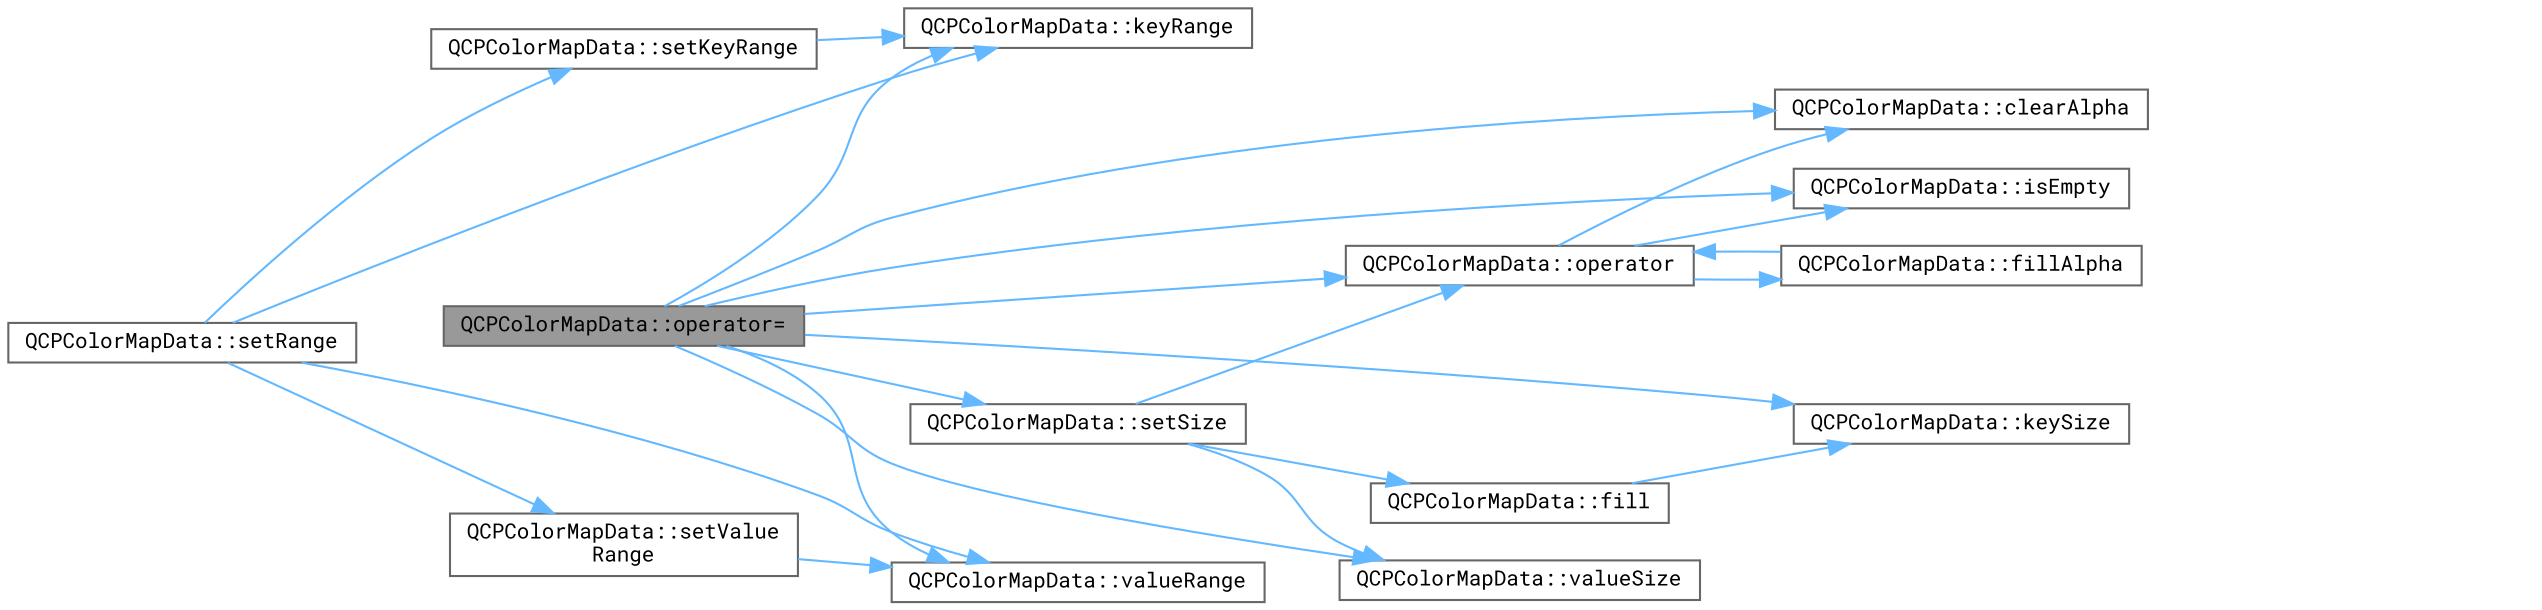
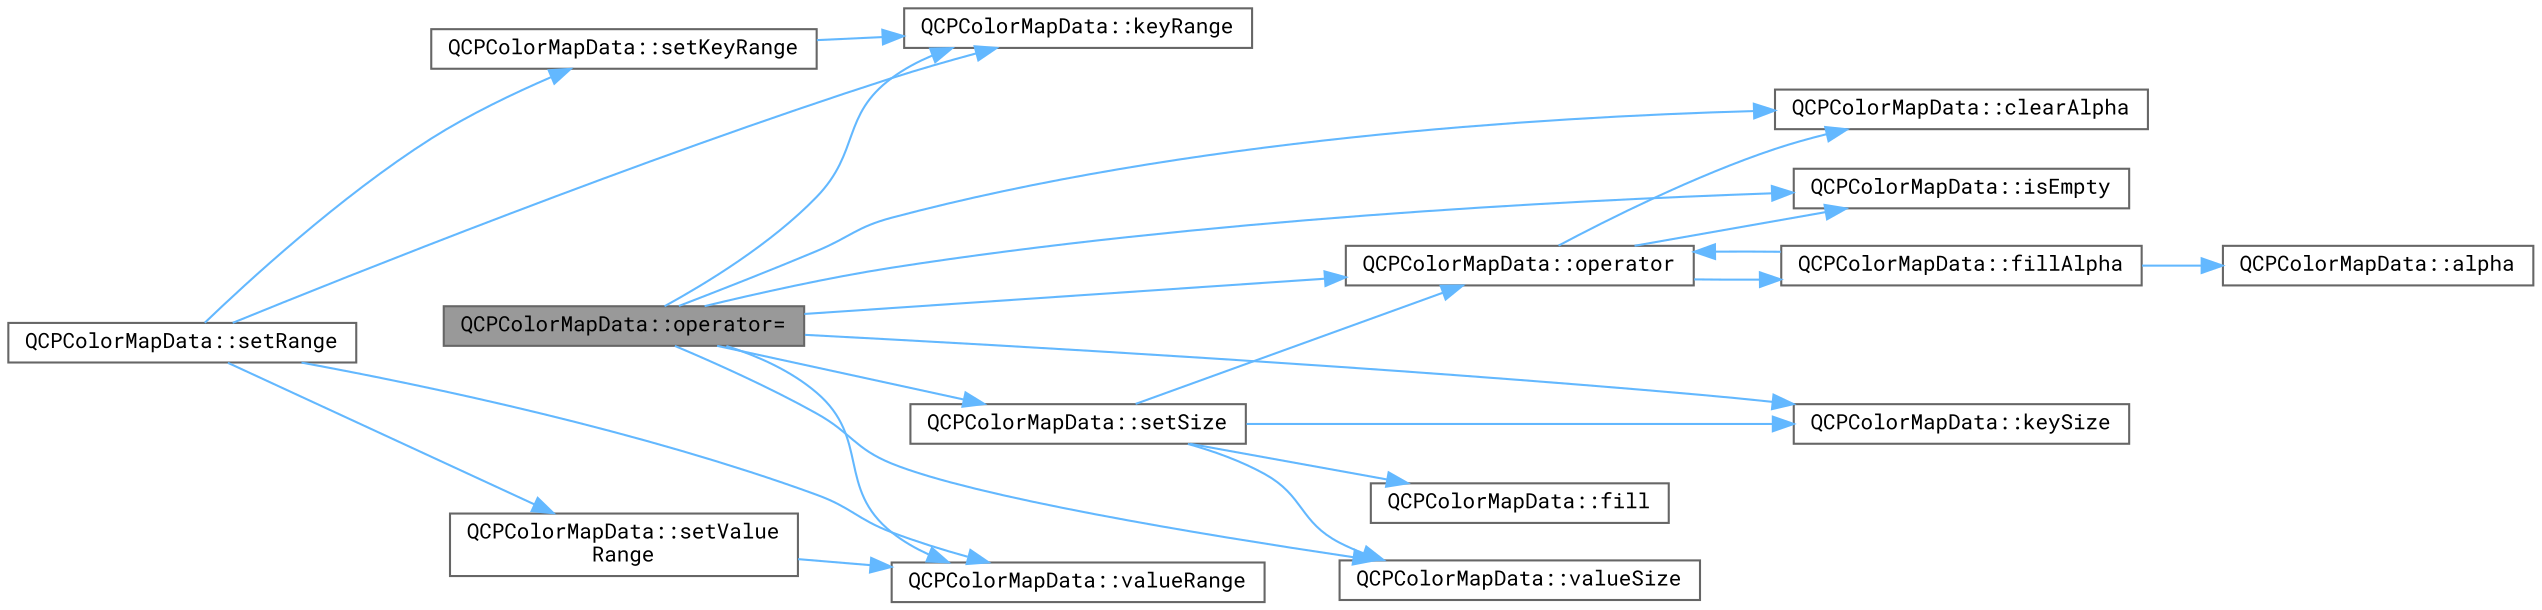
none -> (2378, 266)
(1730, 465) -> (1509, 424)
